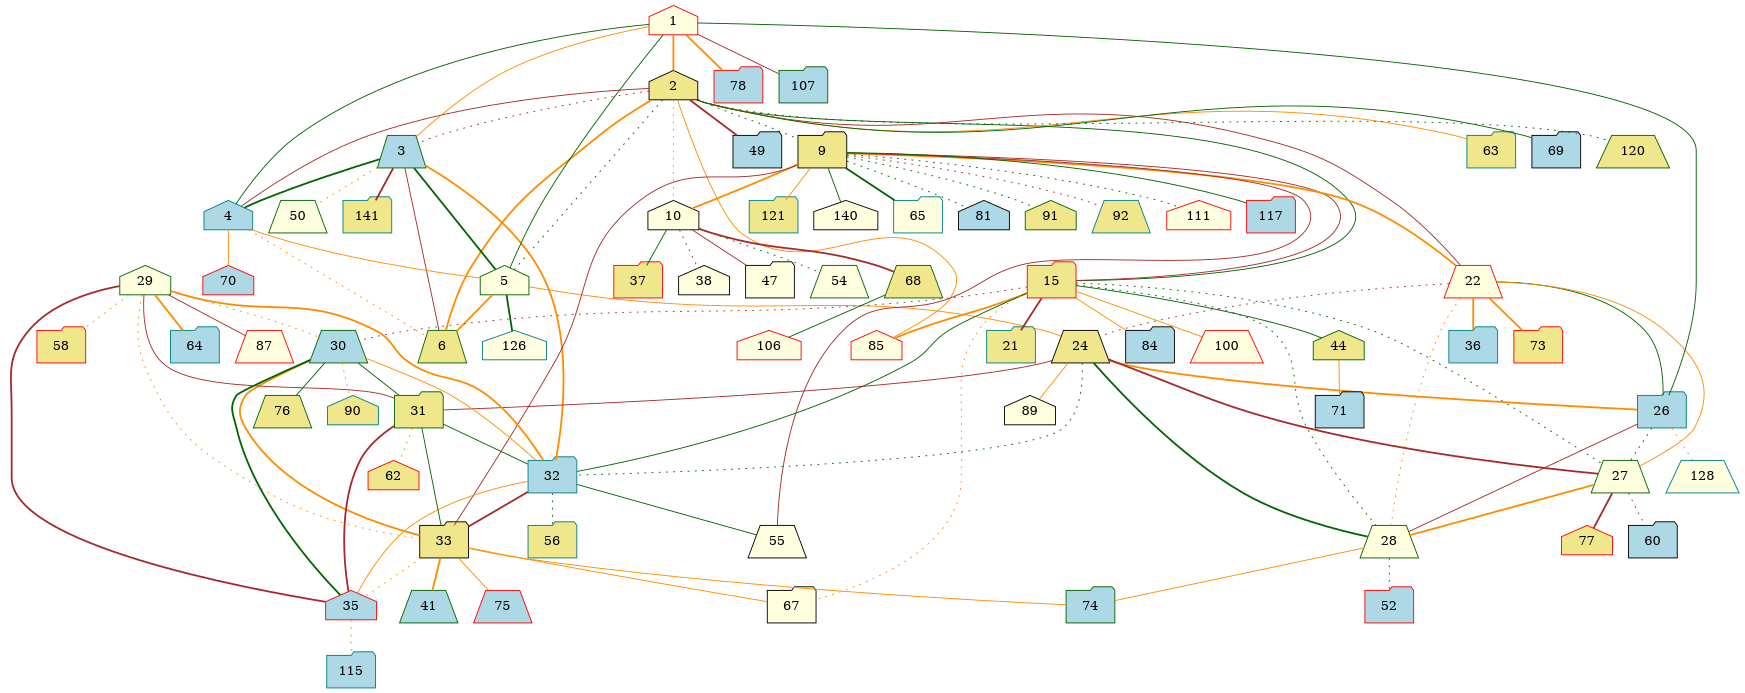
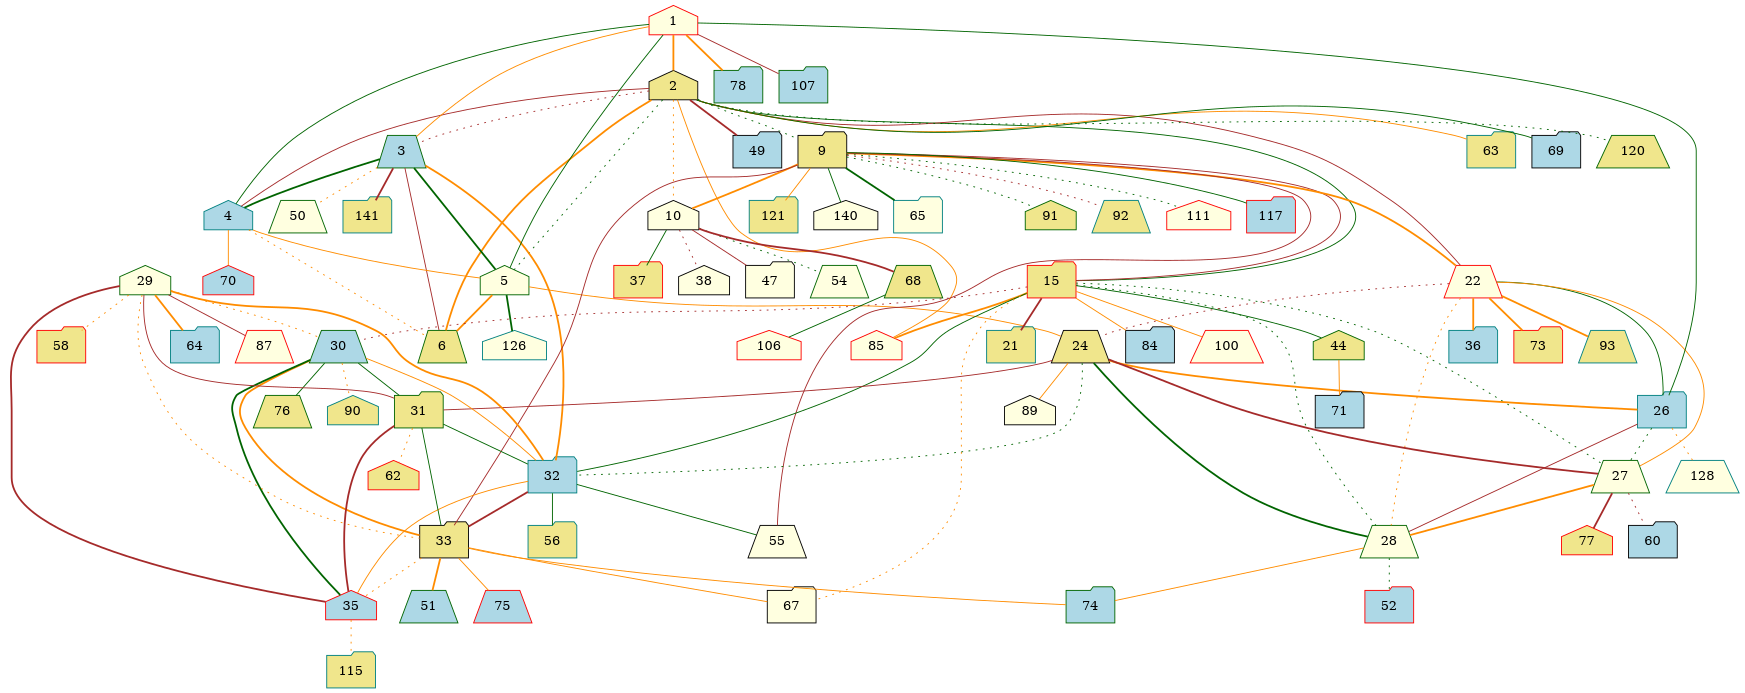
(738, 87) -> (738, 87)
(984, 217) -> none
none -> (1608, 347)
(552, 509) -> (552, 509)
(429, 607) -> (429, 607)
(351, 672) -> (351, 672)
